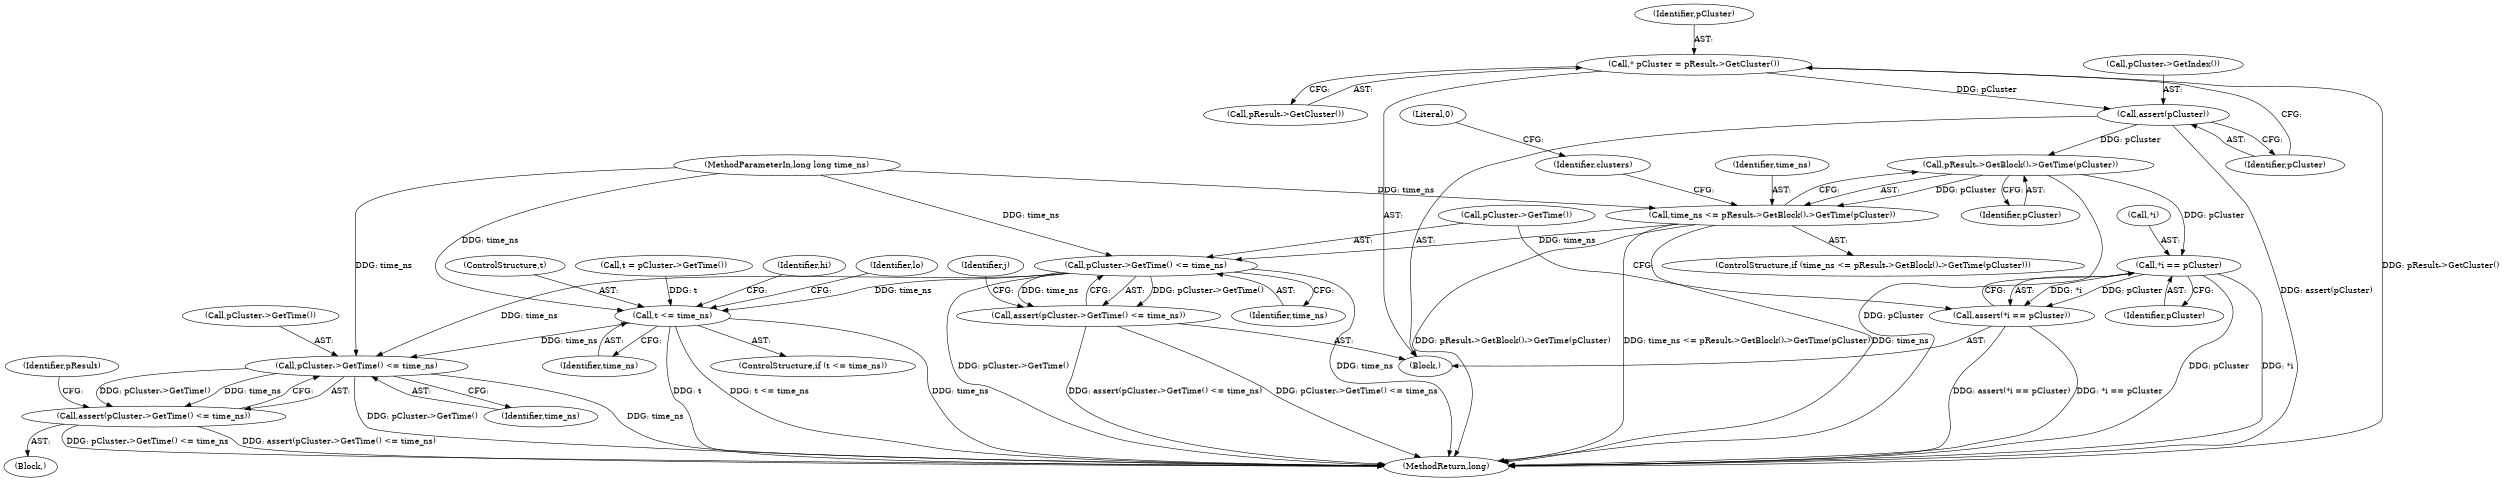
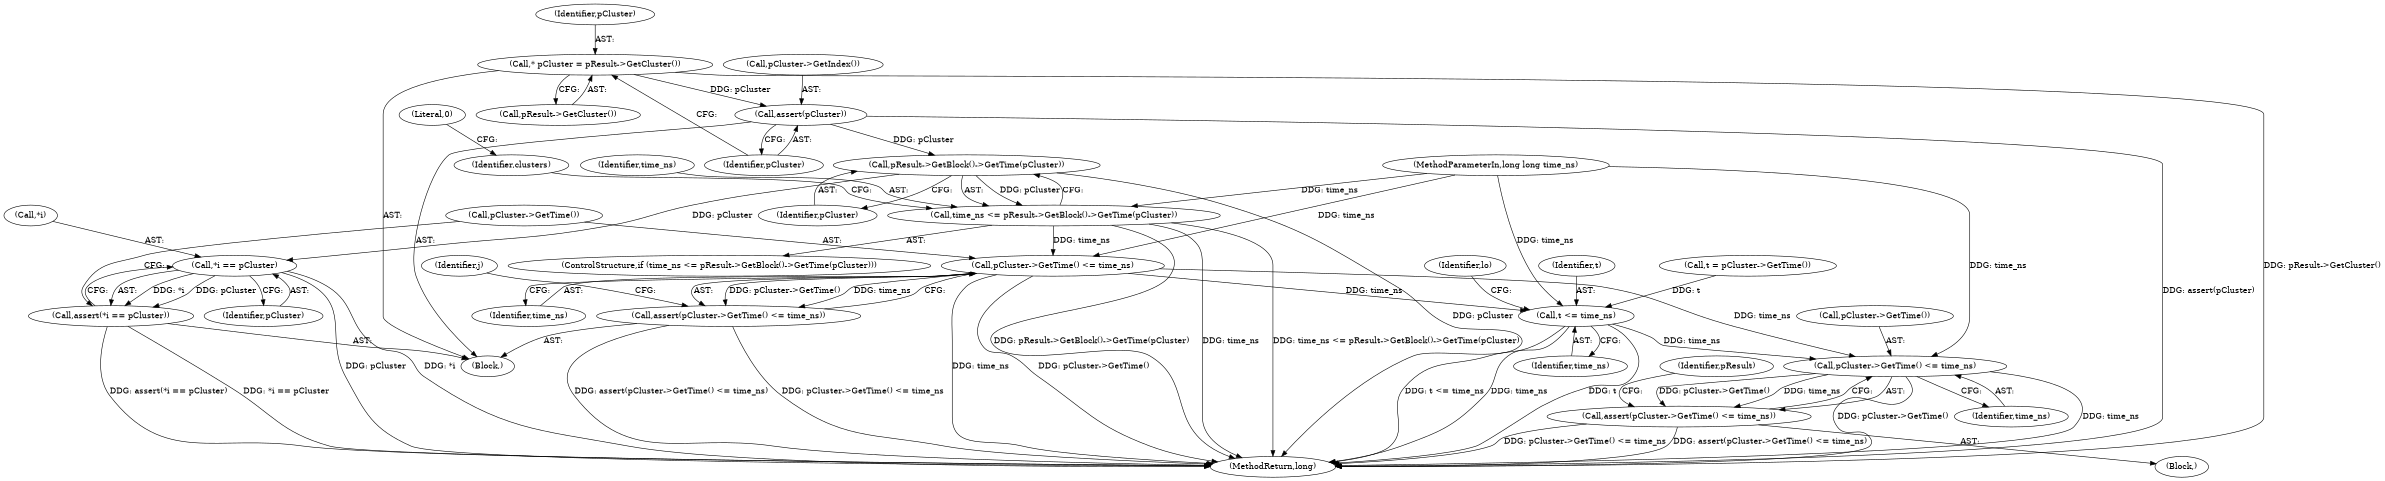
(505, 266) -> (1577, 266)
(804, 266) -> none
(813, 366) -> none
